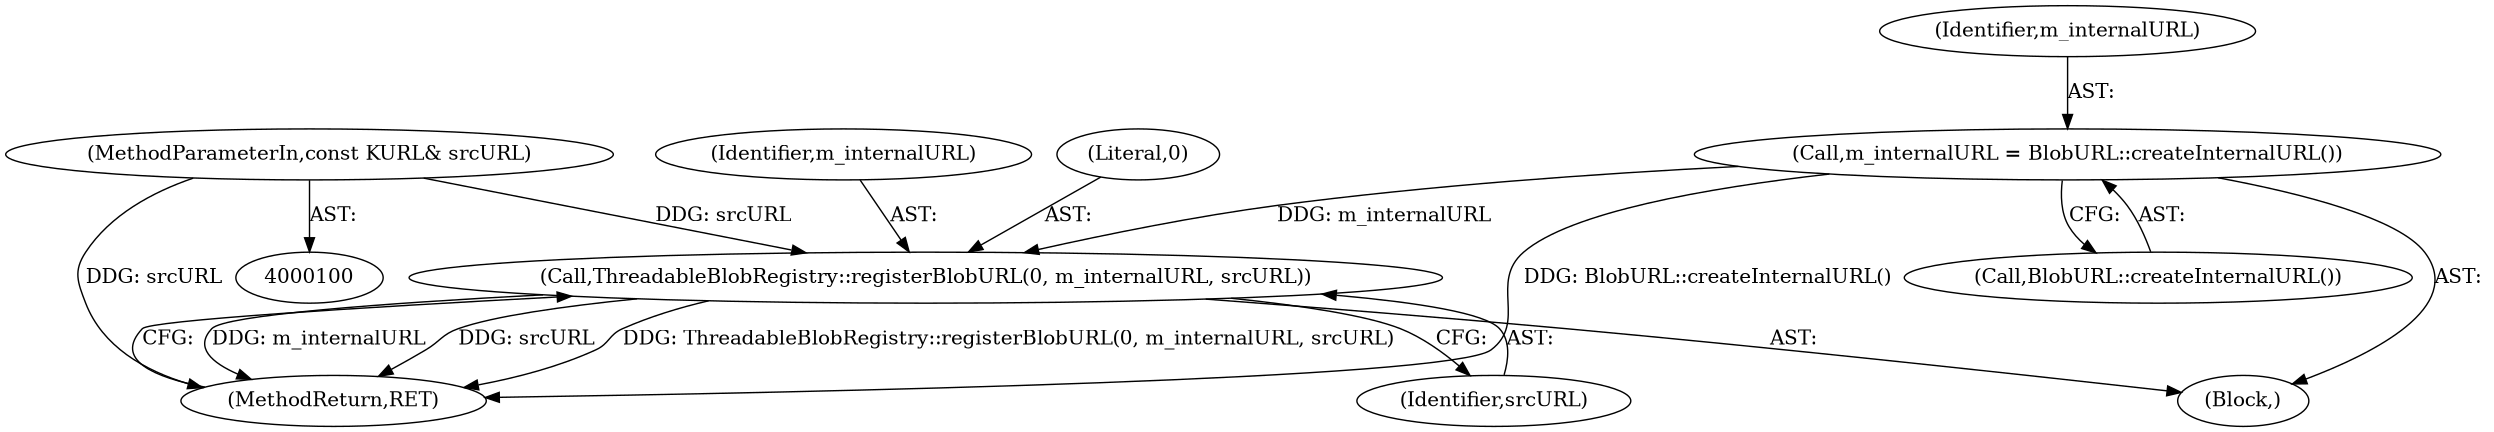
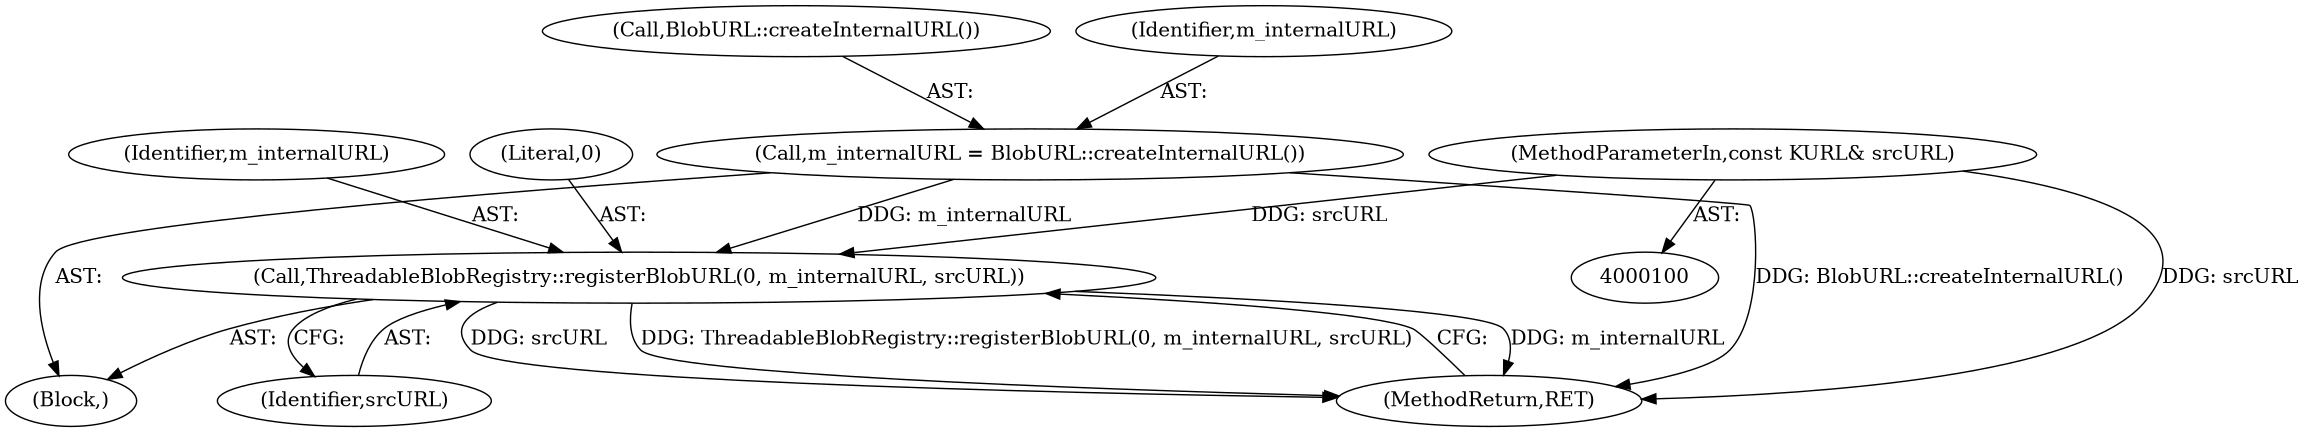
(2064, 216) -> none
